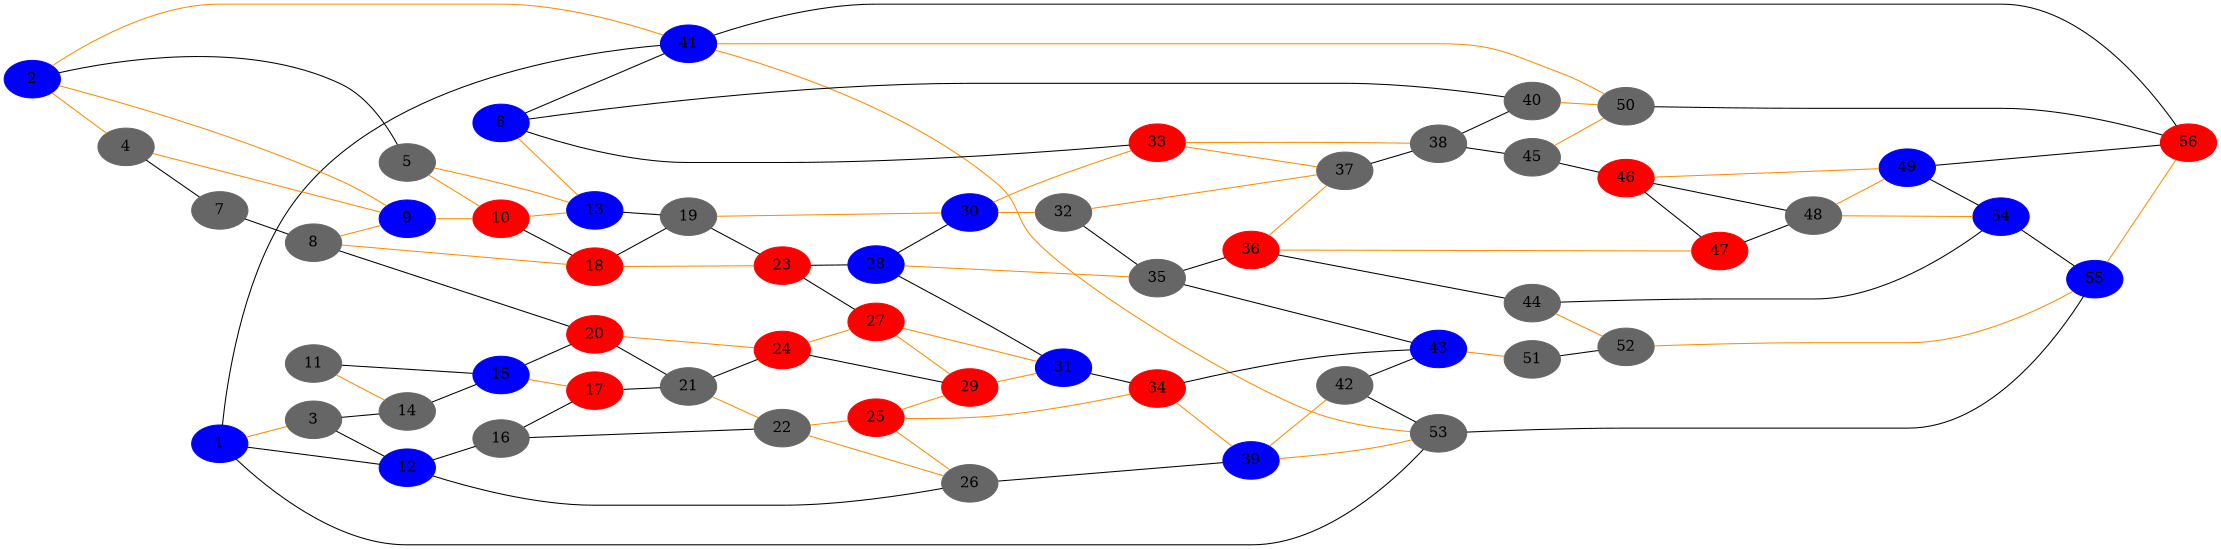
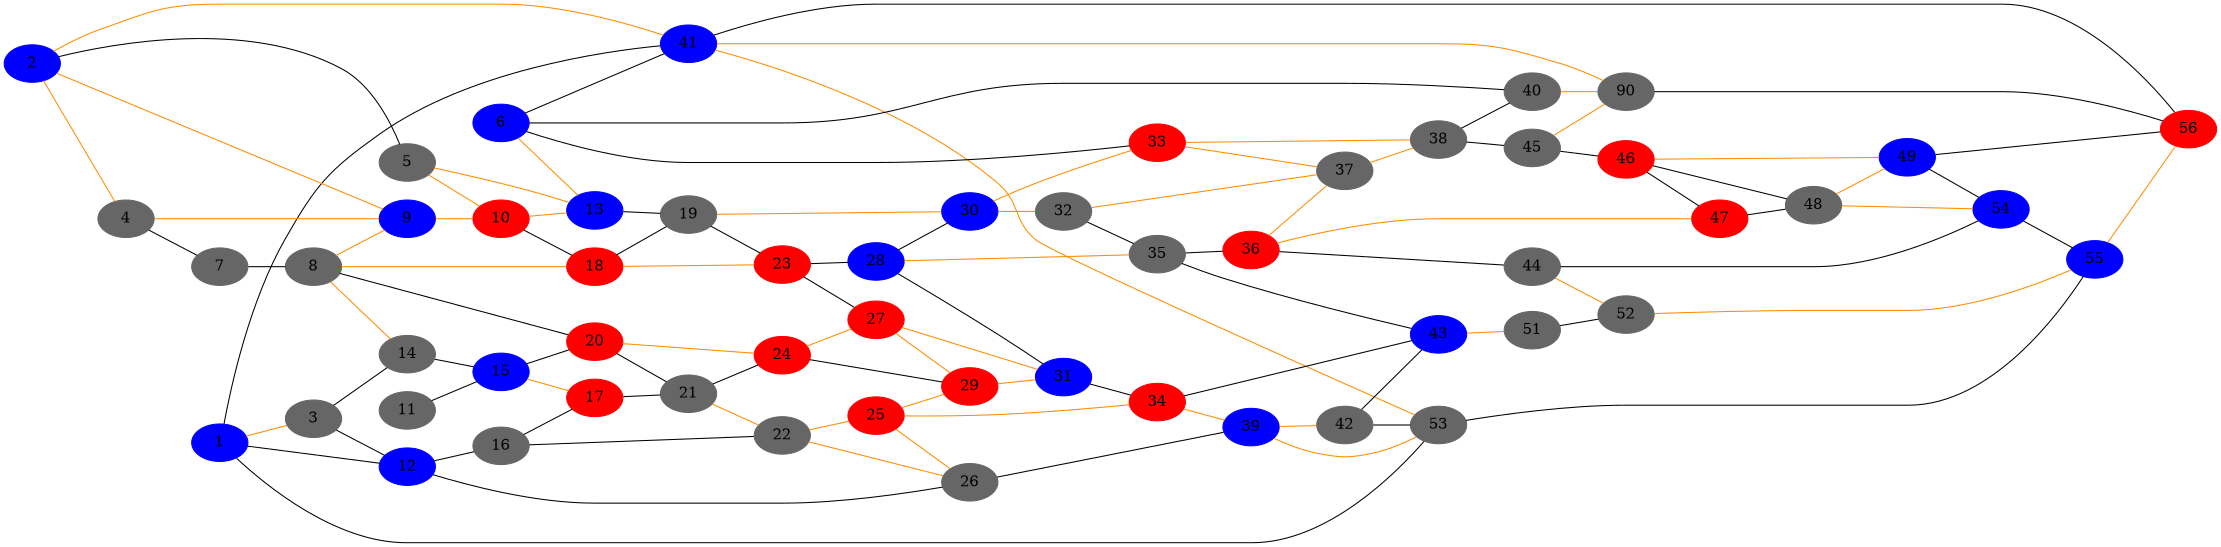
(1626, 106) -> (1626, 92)
(1392, 157) -> (1392, 155)
(360, 388) -> (361, 311)
